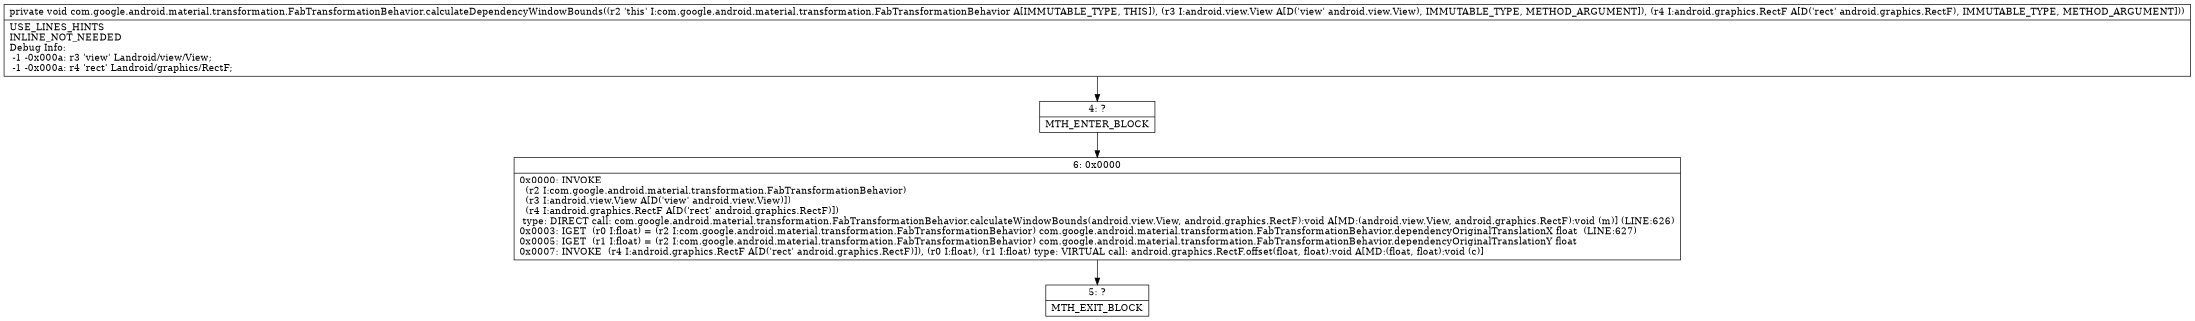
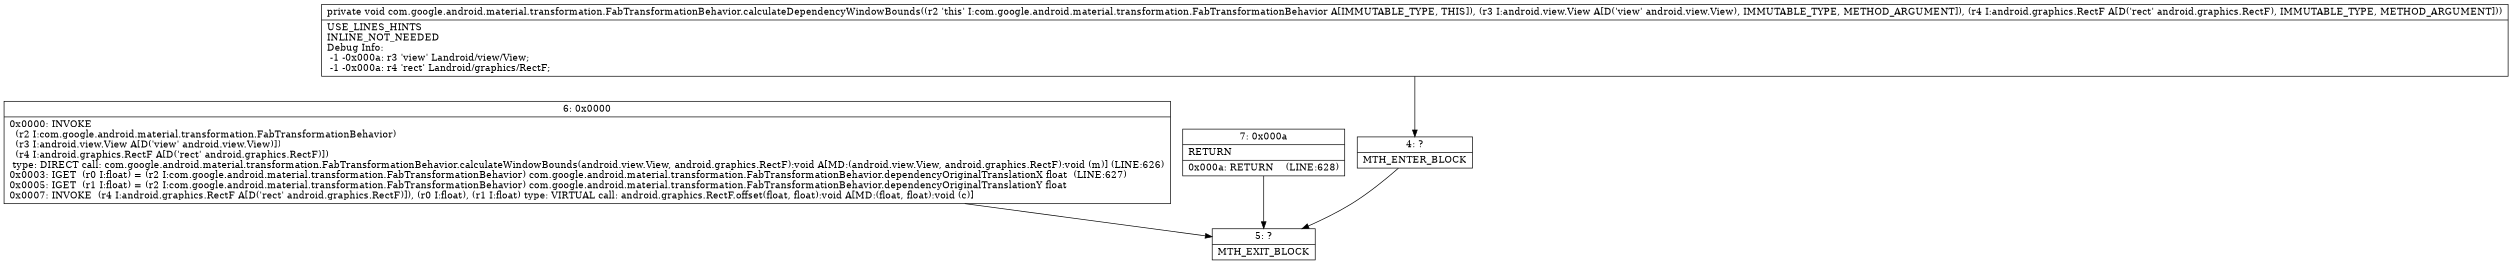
(1097, 142) -> (1356, 201)
none -> (1264, 152)
